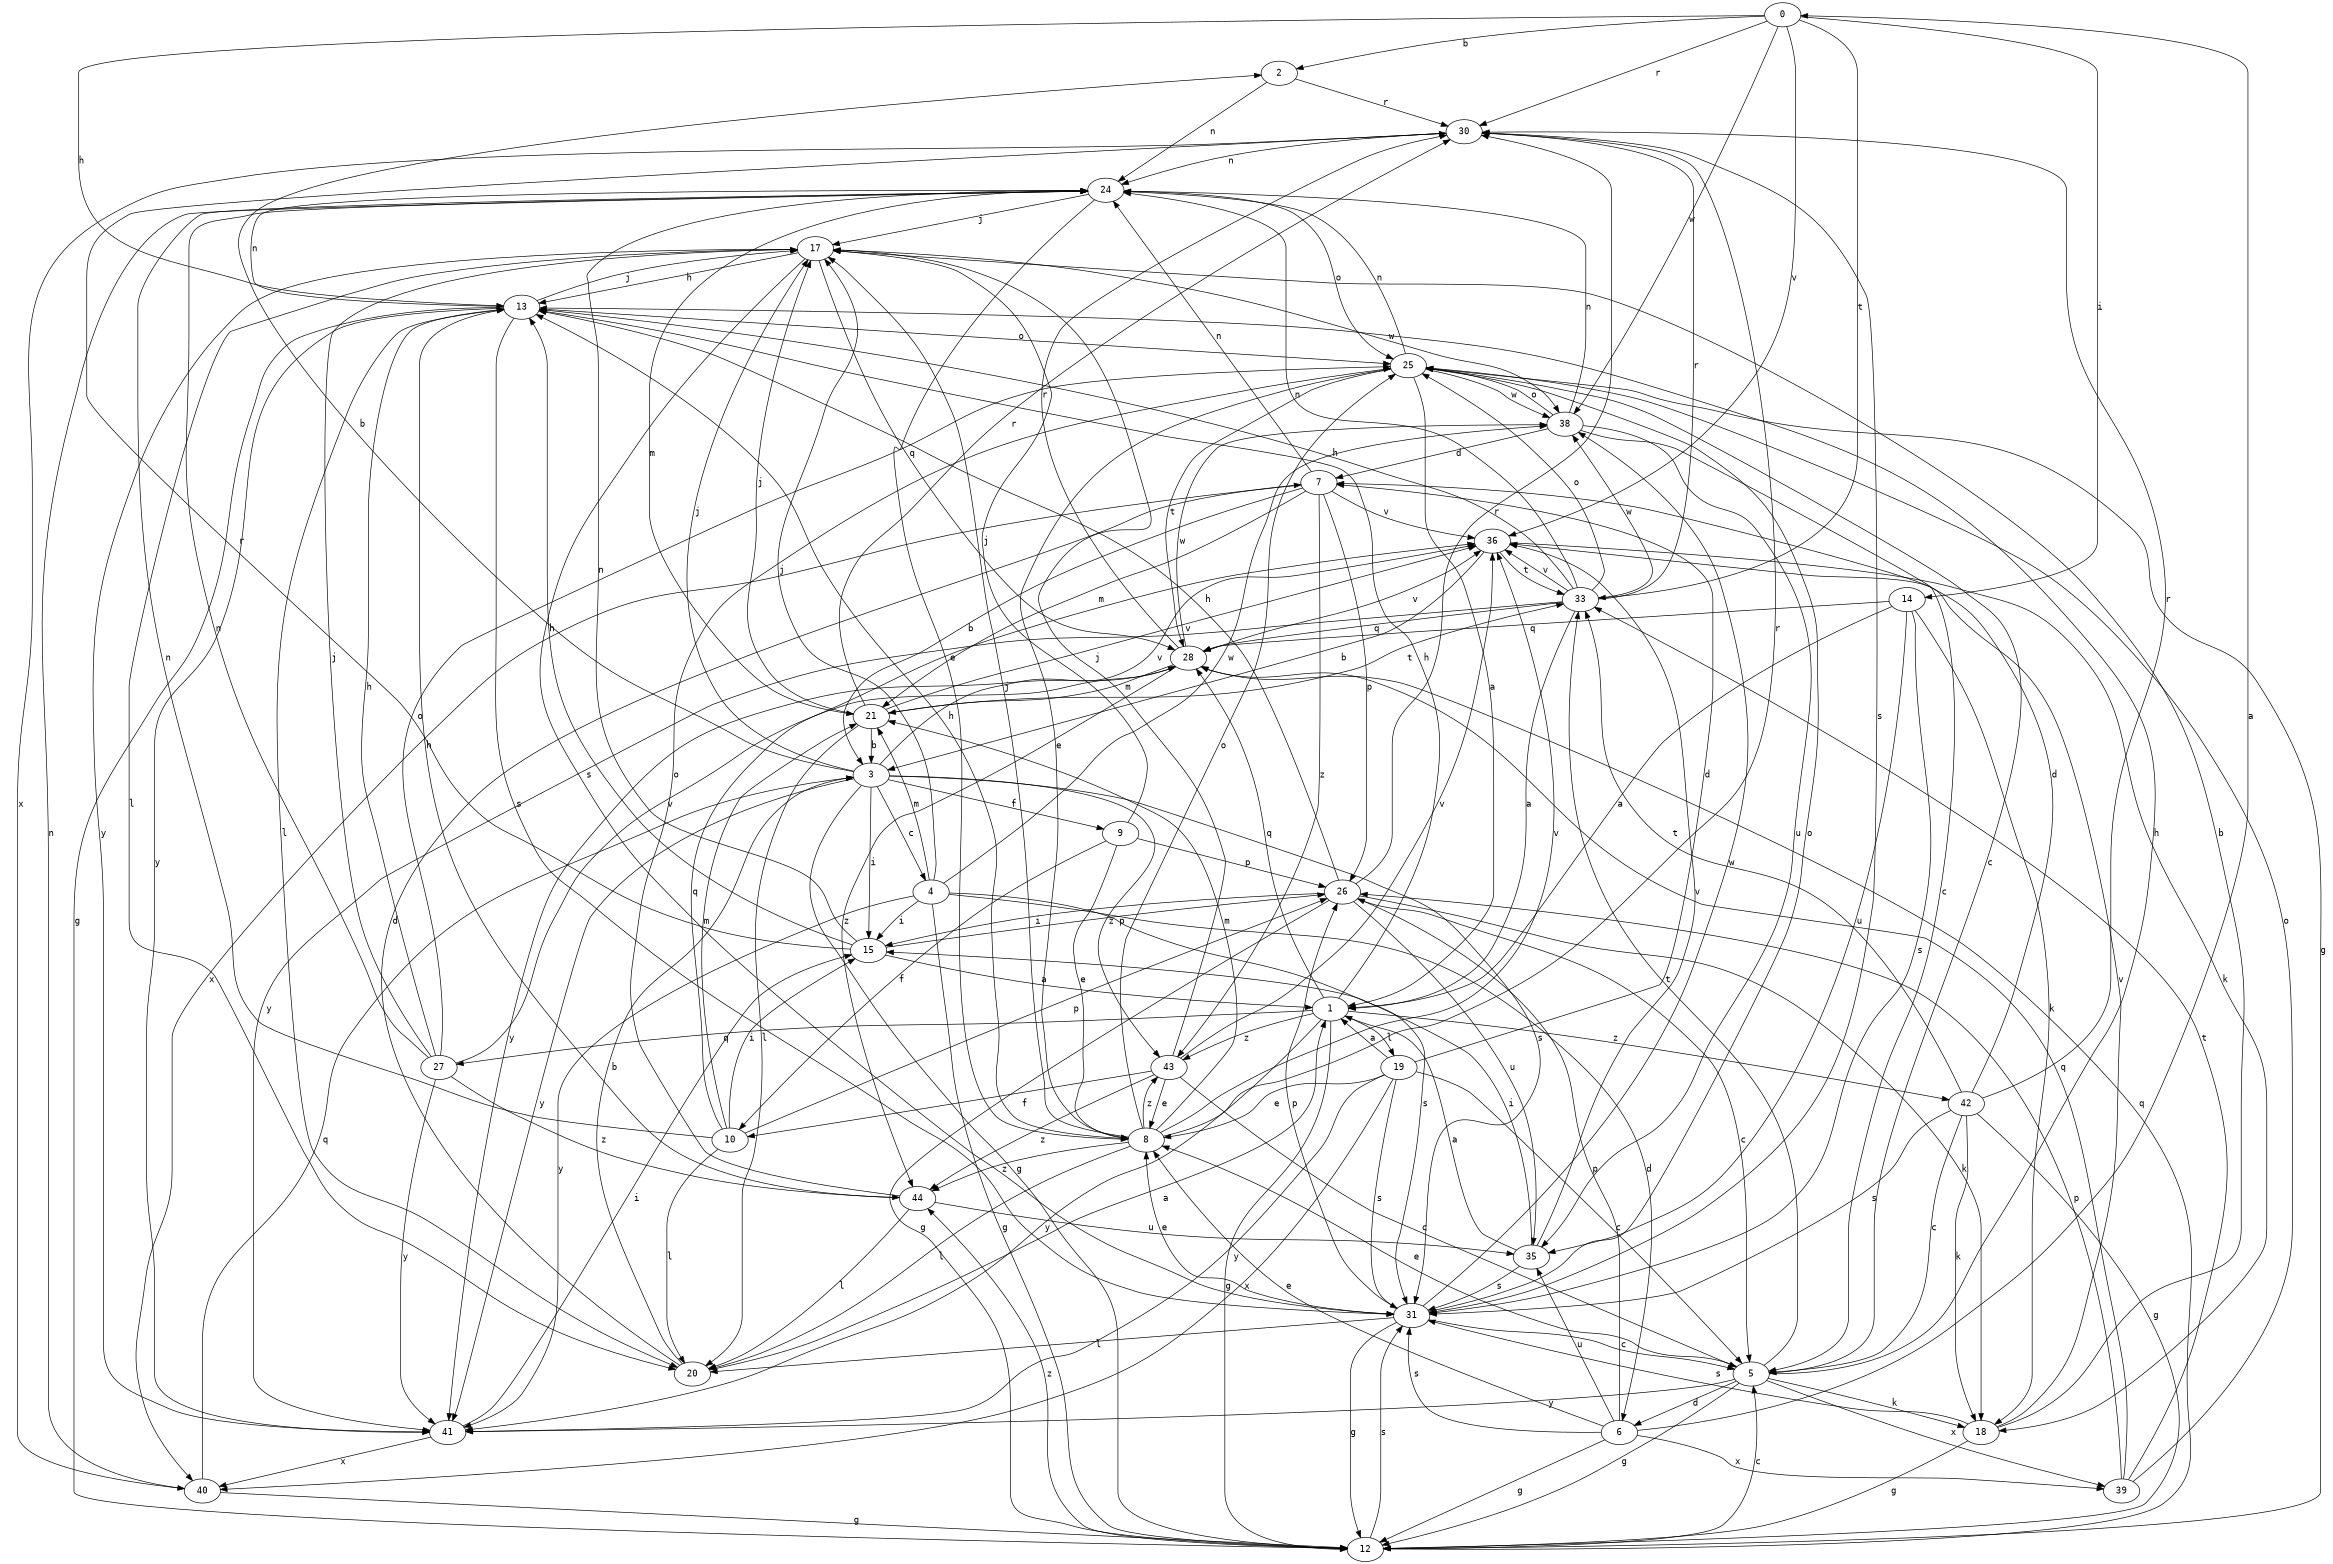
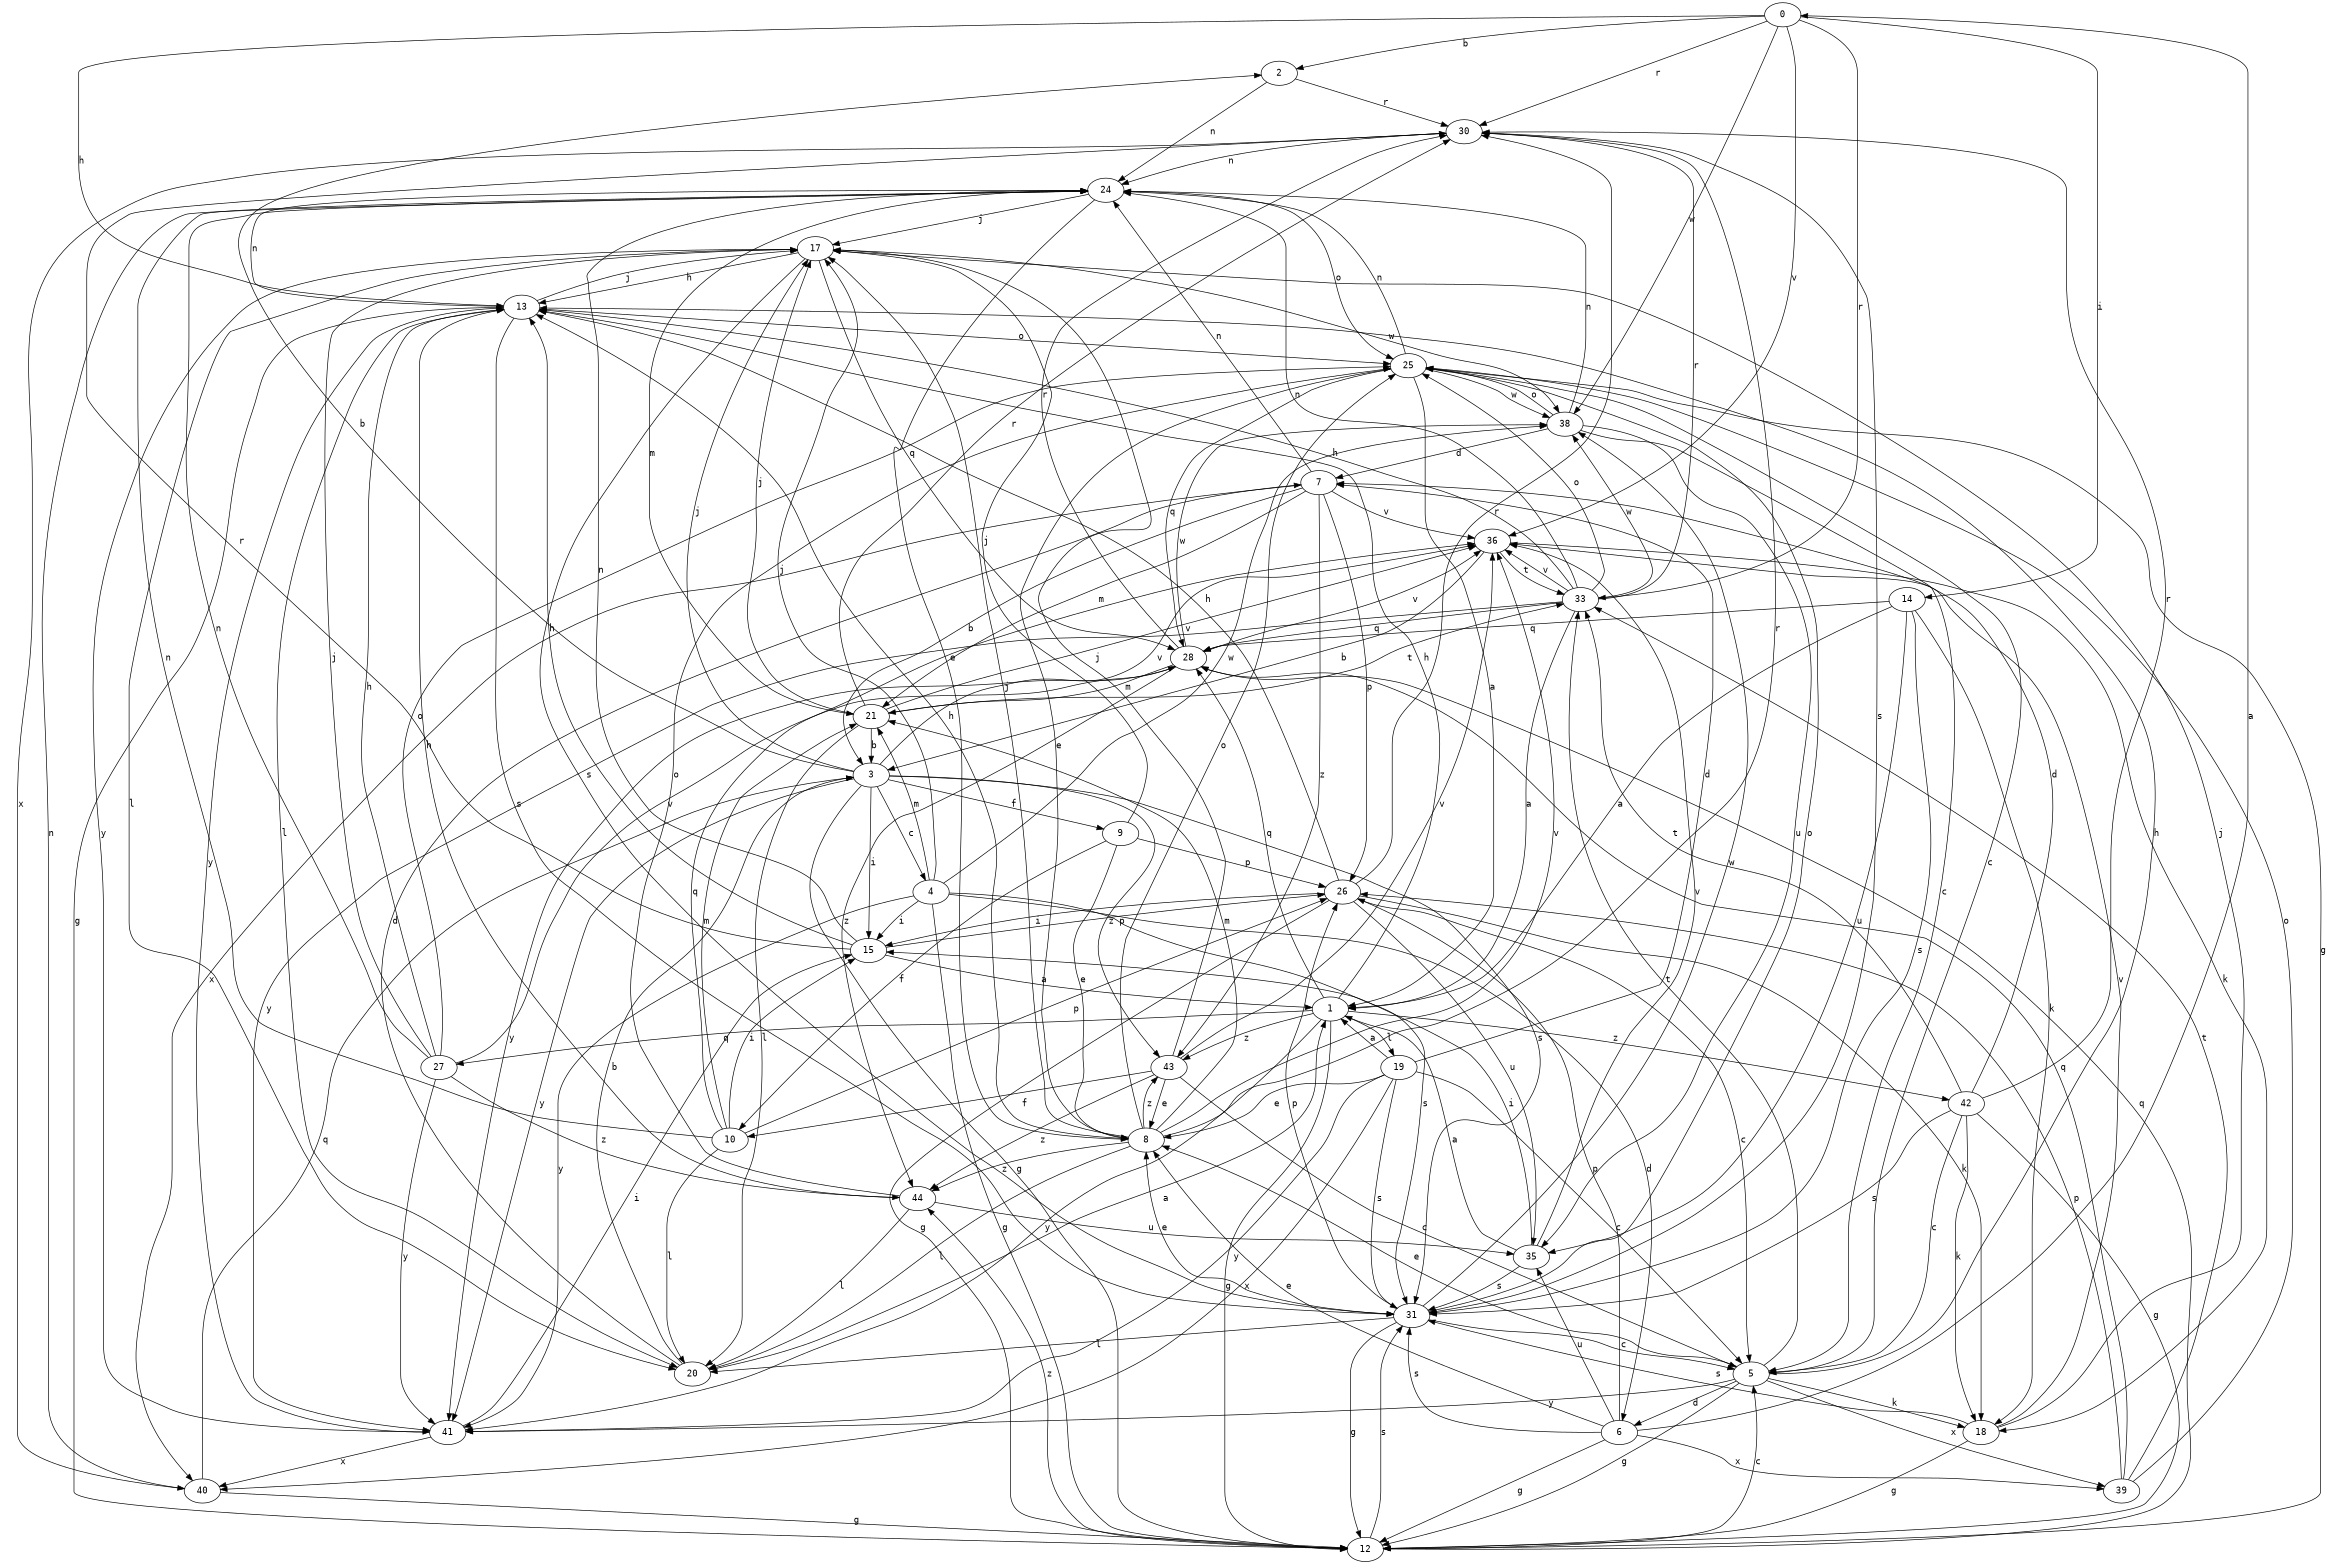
(1860, 307) -> (1860, 307)
(1173, 512) -> (1173, 512)
(2221, 834) -> (2221, 834)
(155, 883) -> (206, 882)
